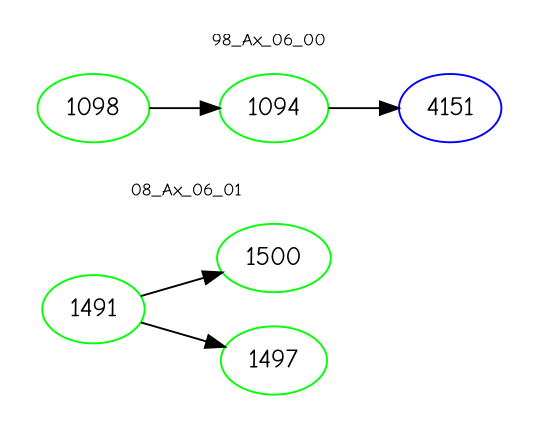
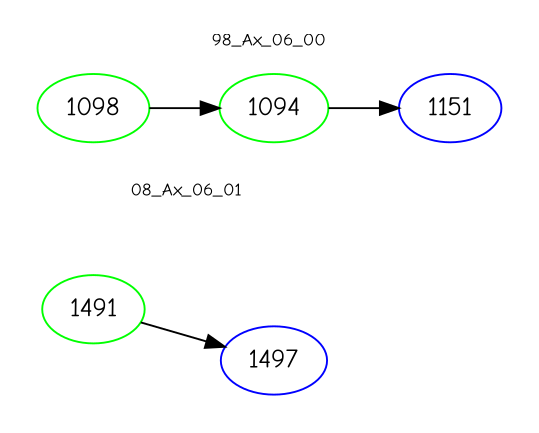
(450, 108) -> (450, 108)
(274, 258) -> none
(274, 360) -> (274, 360)
